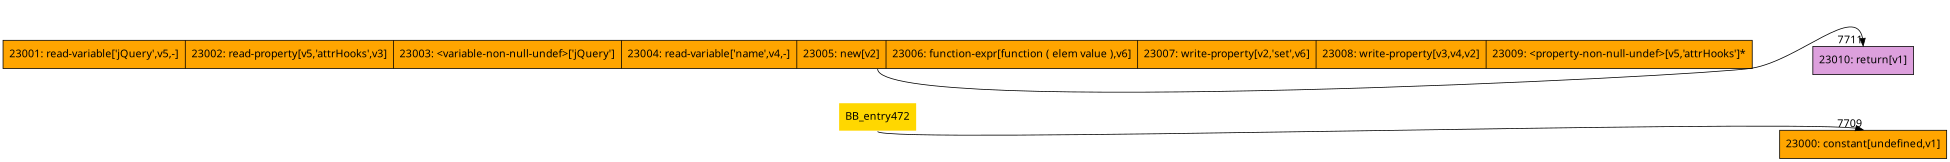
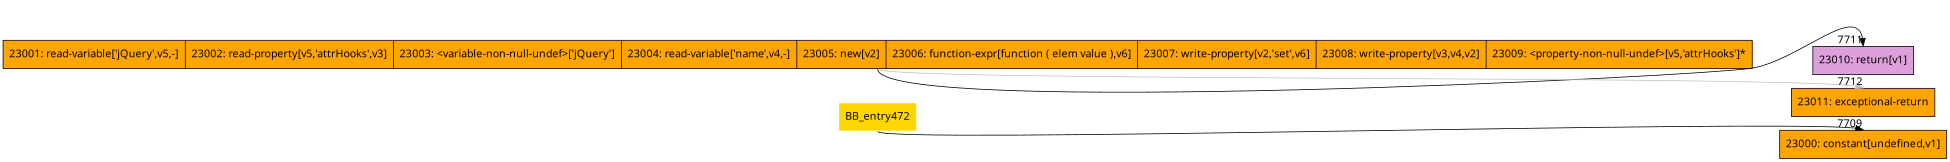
none -> (1863, 102)
